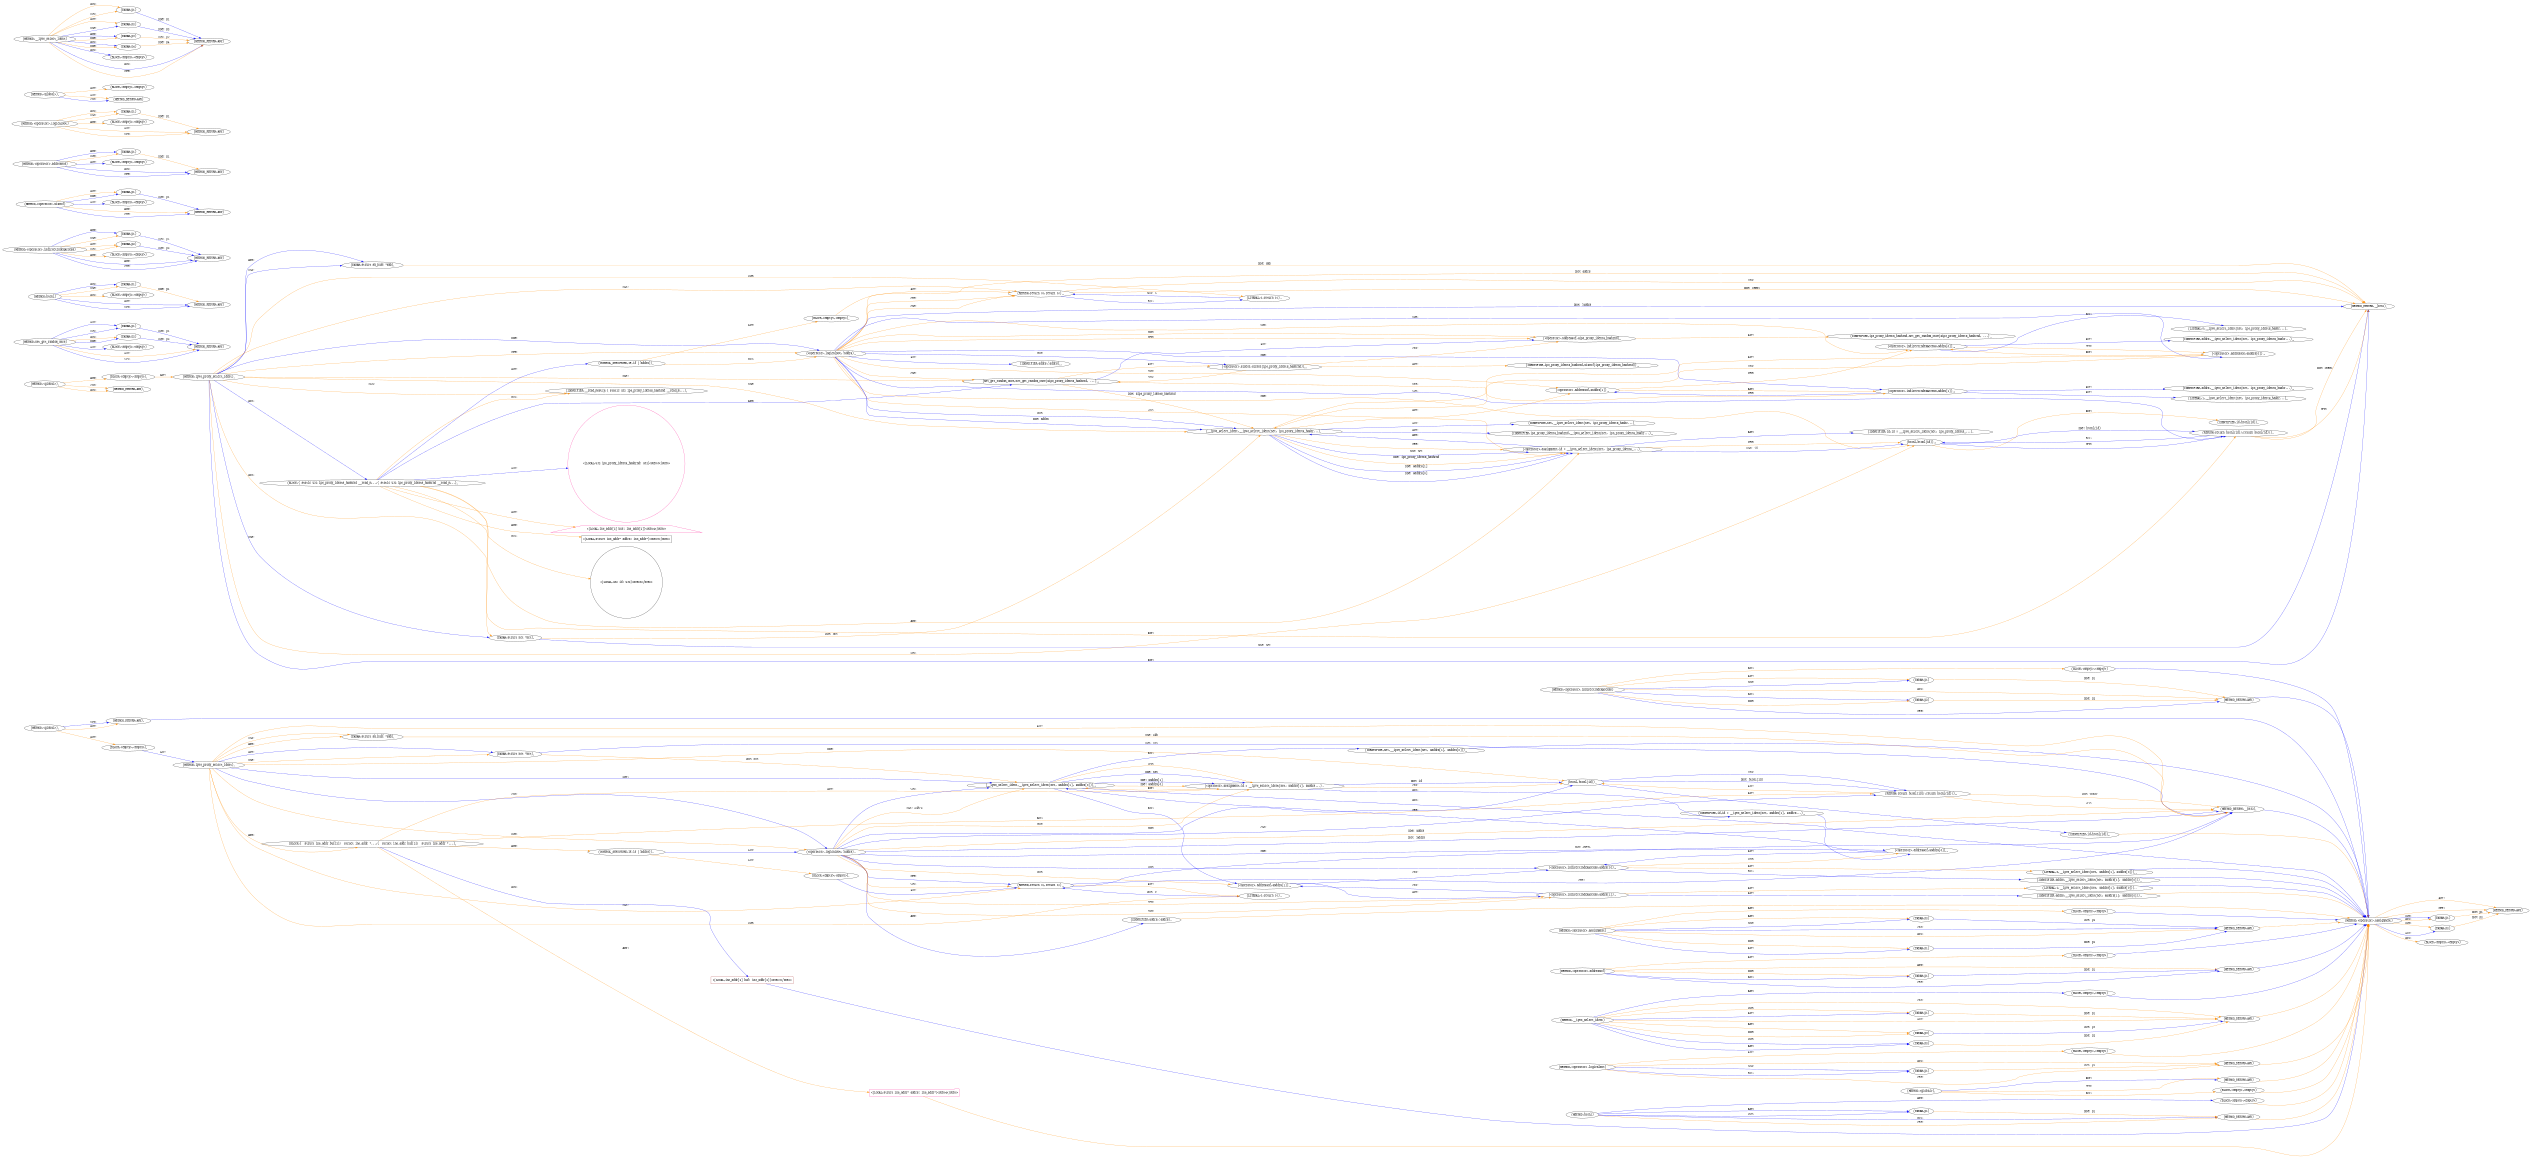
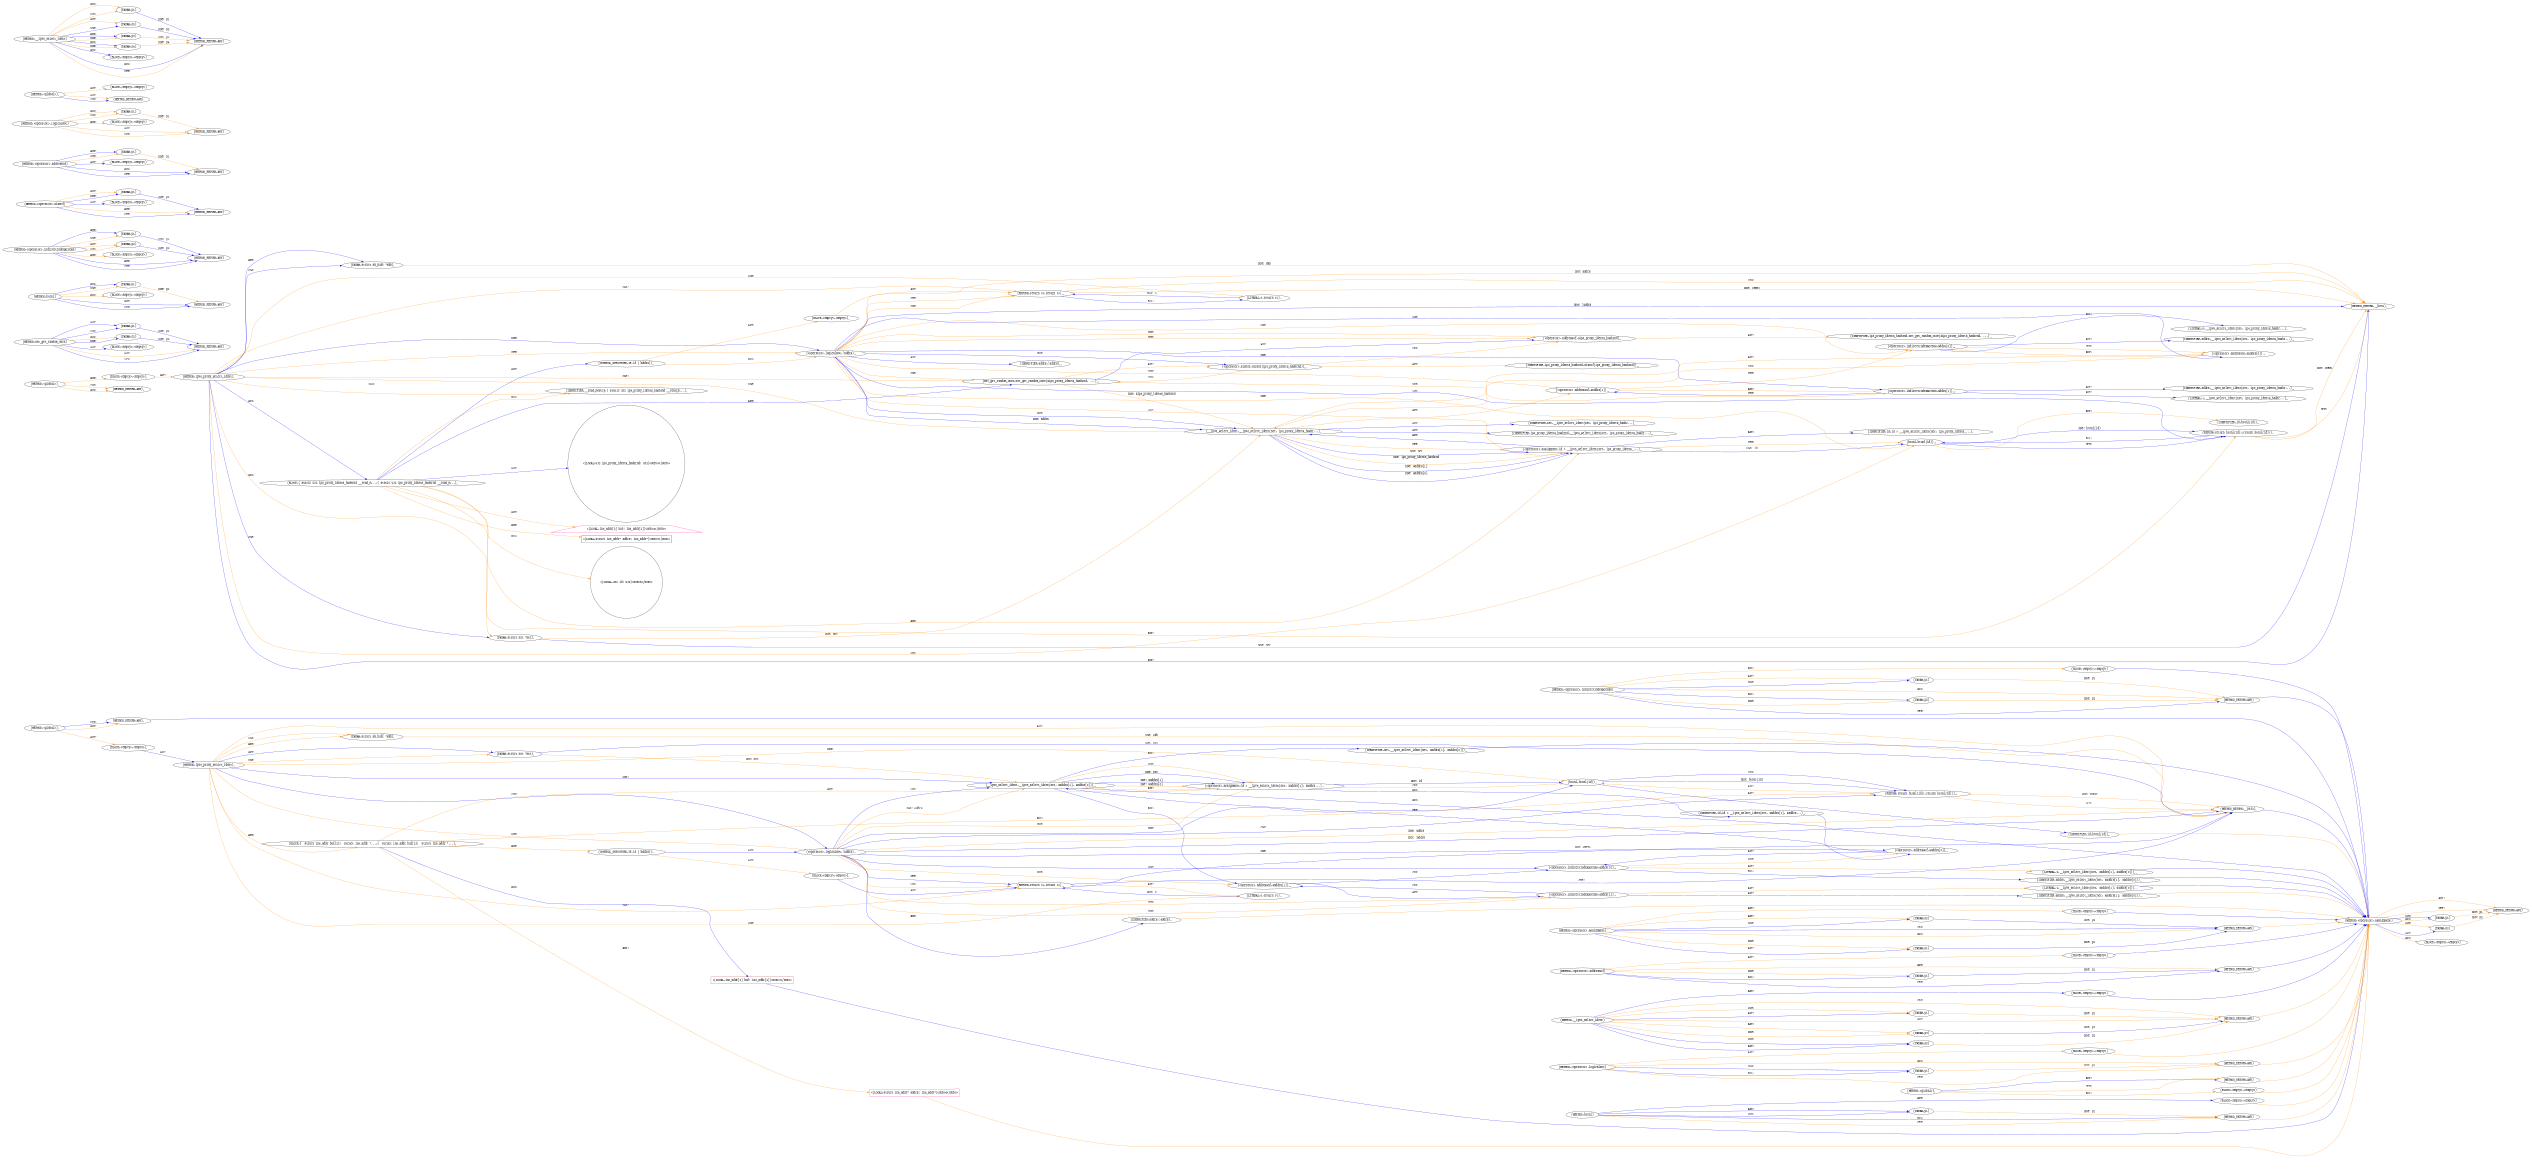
(626, 464) -> (626, 464)
